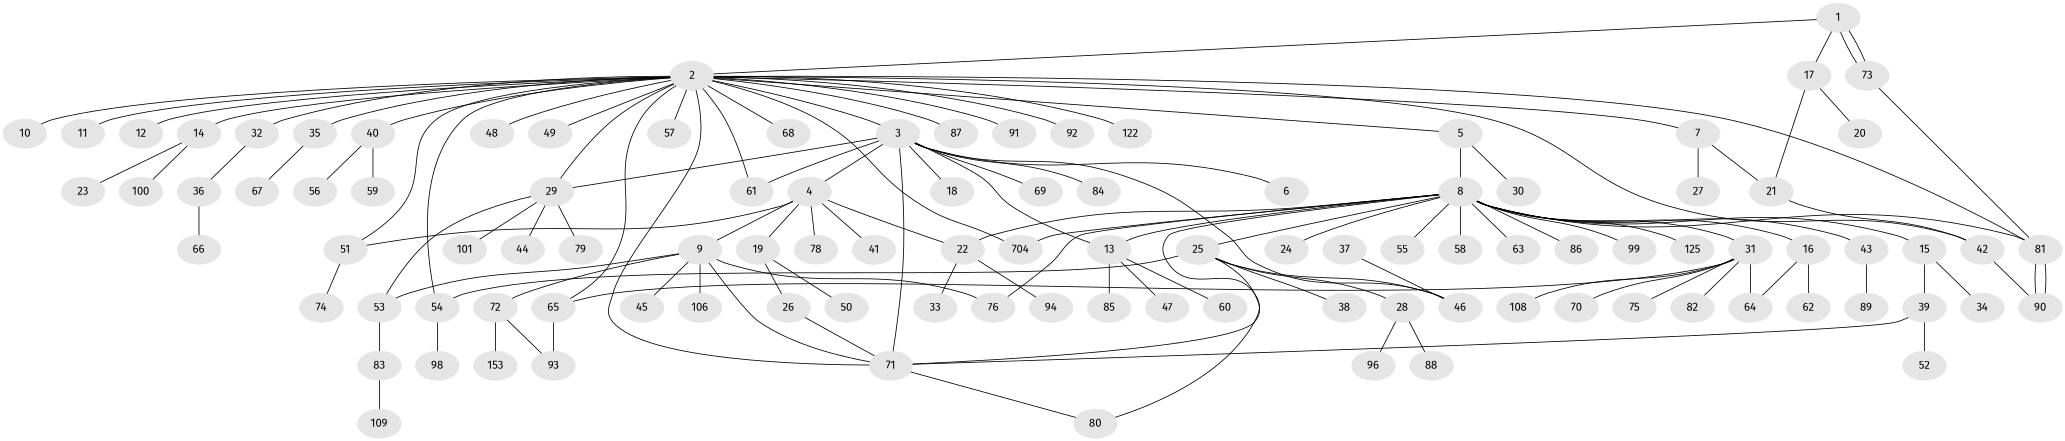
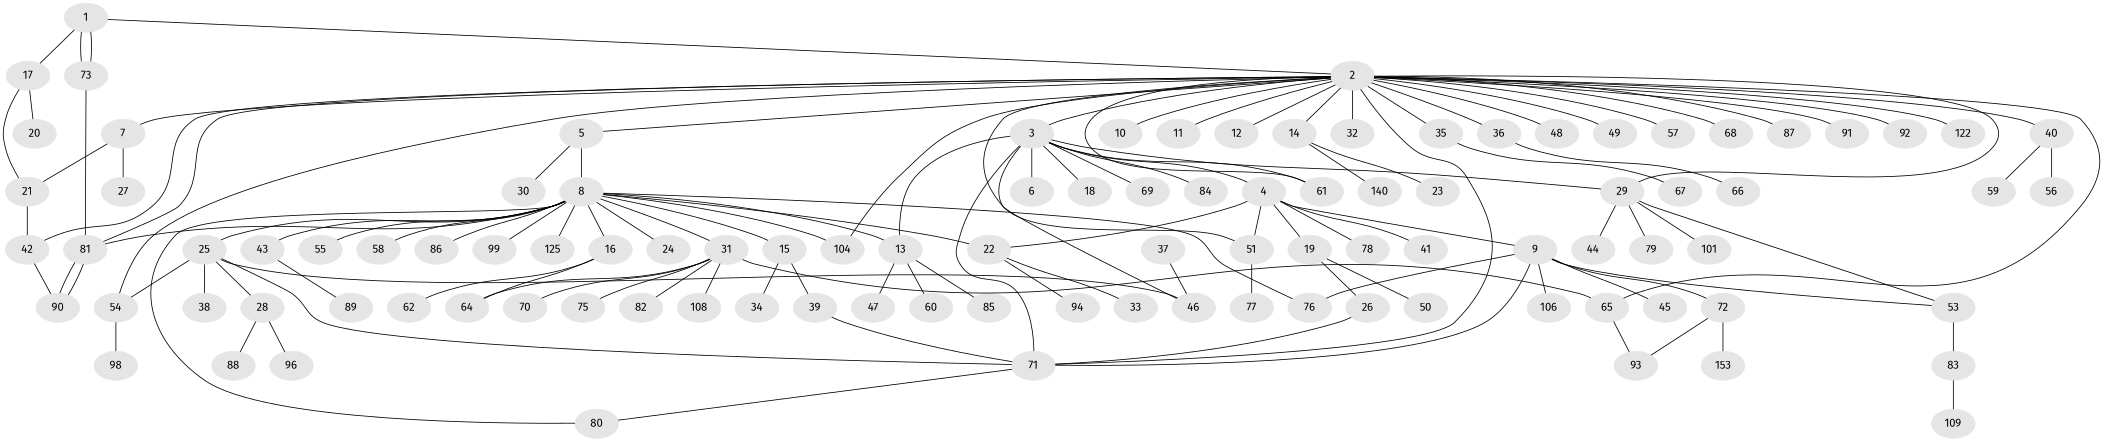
(228, 163) -> (1427, 103)
(141, 192) -> (1380, 192)
(1021, 250) -> (843, 250)
(1518, 250) -> none
(321, 308) -> (1252, 308)
(1924, 366) -> none
